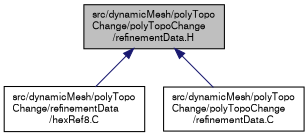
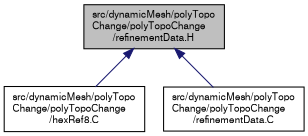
(74, 109) -> (74, 109)
